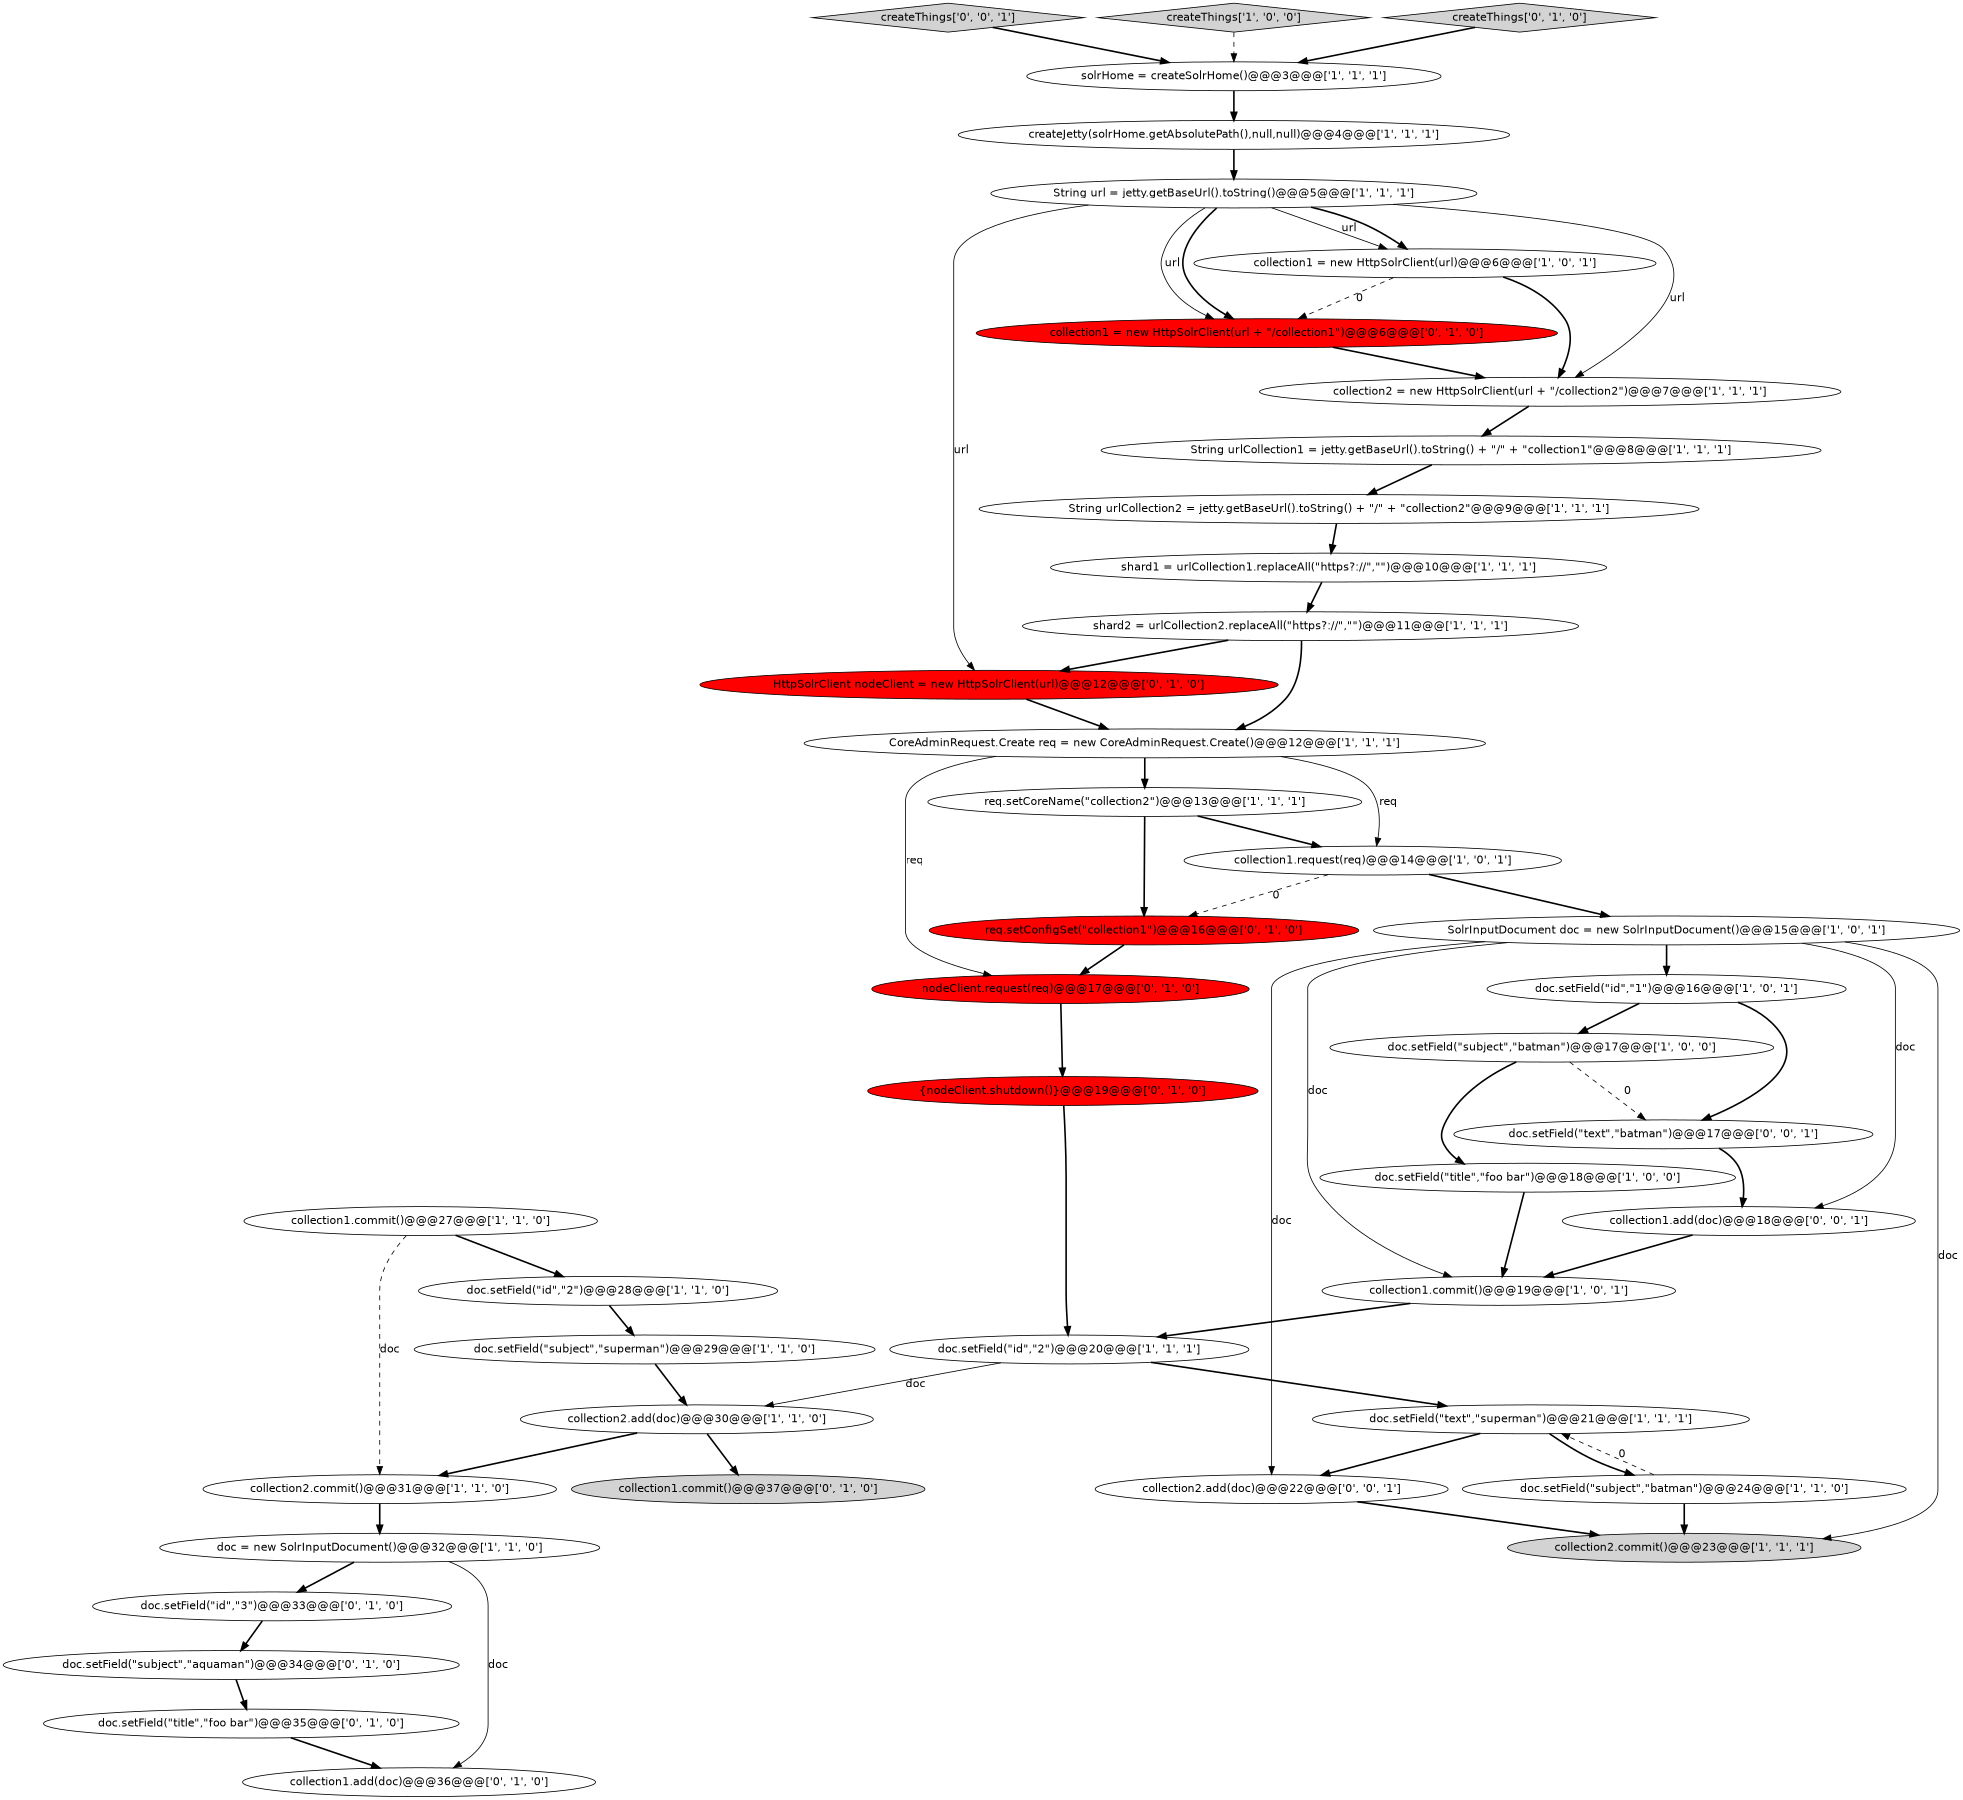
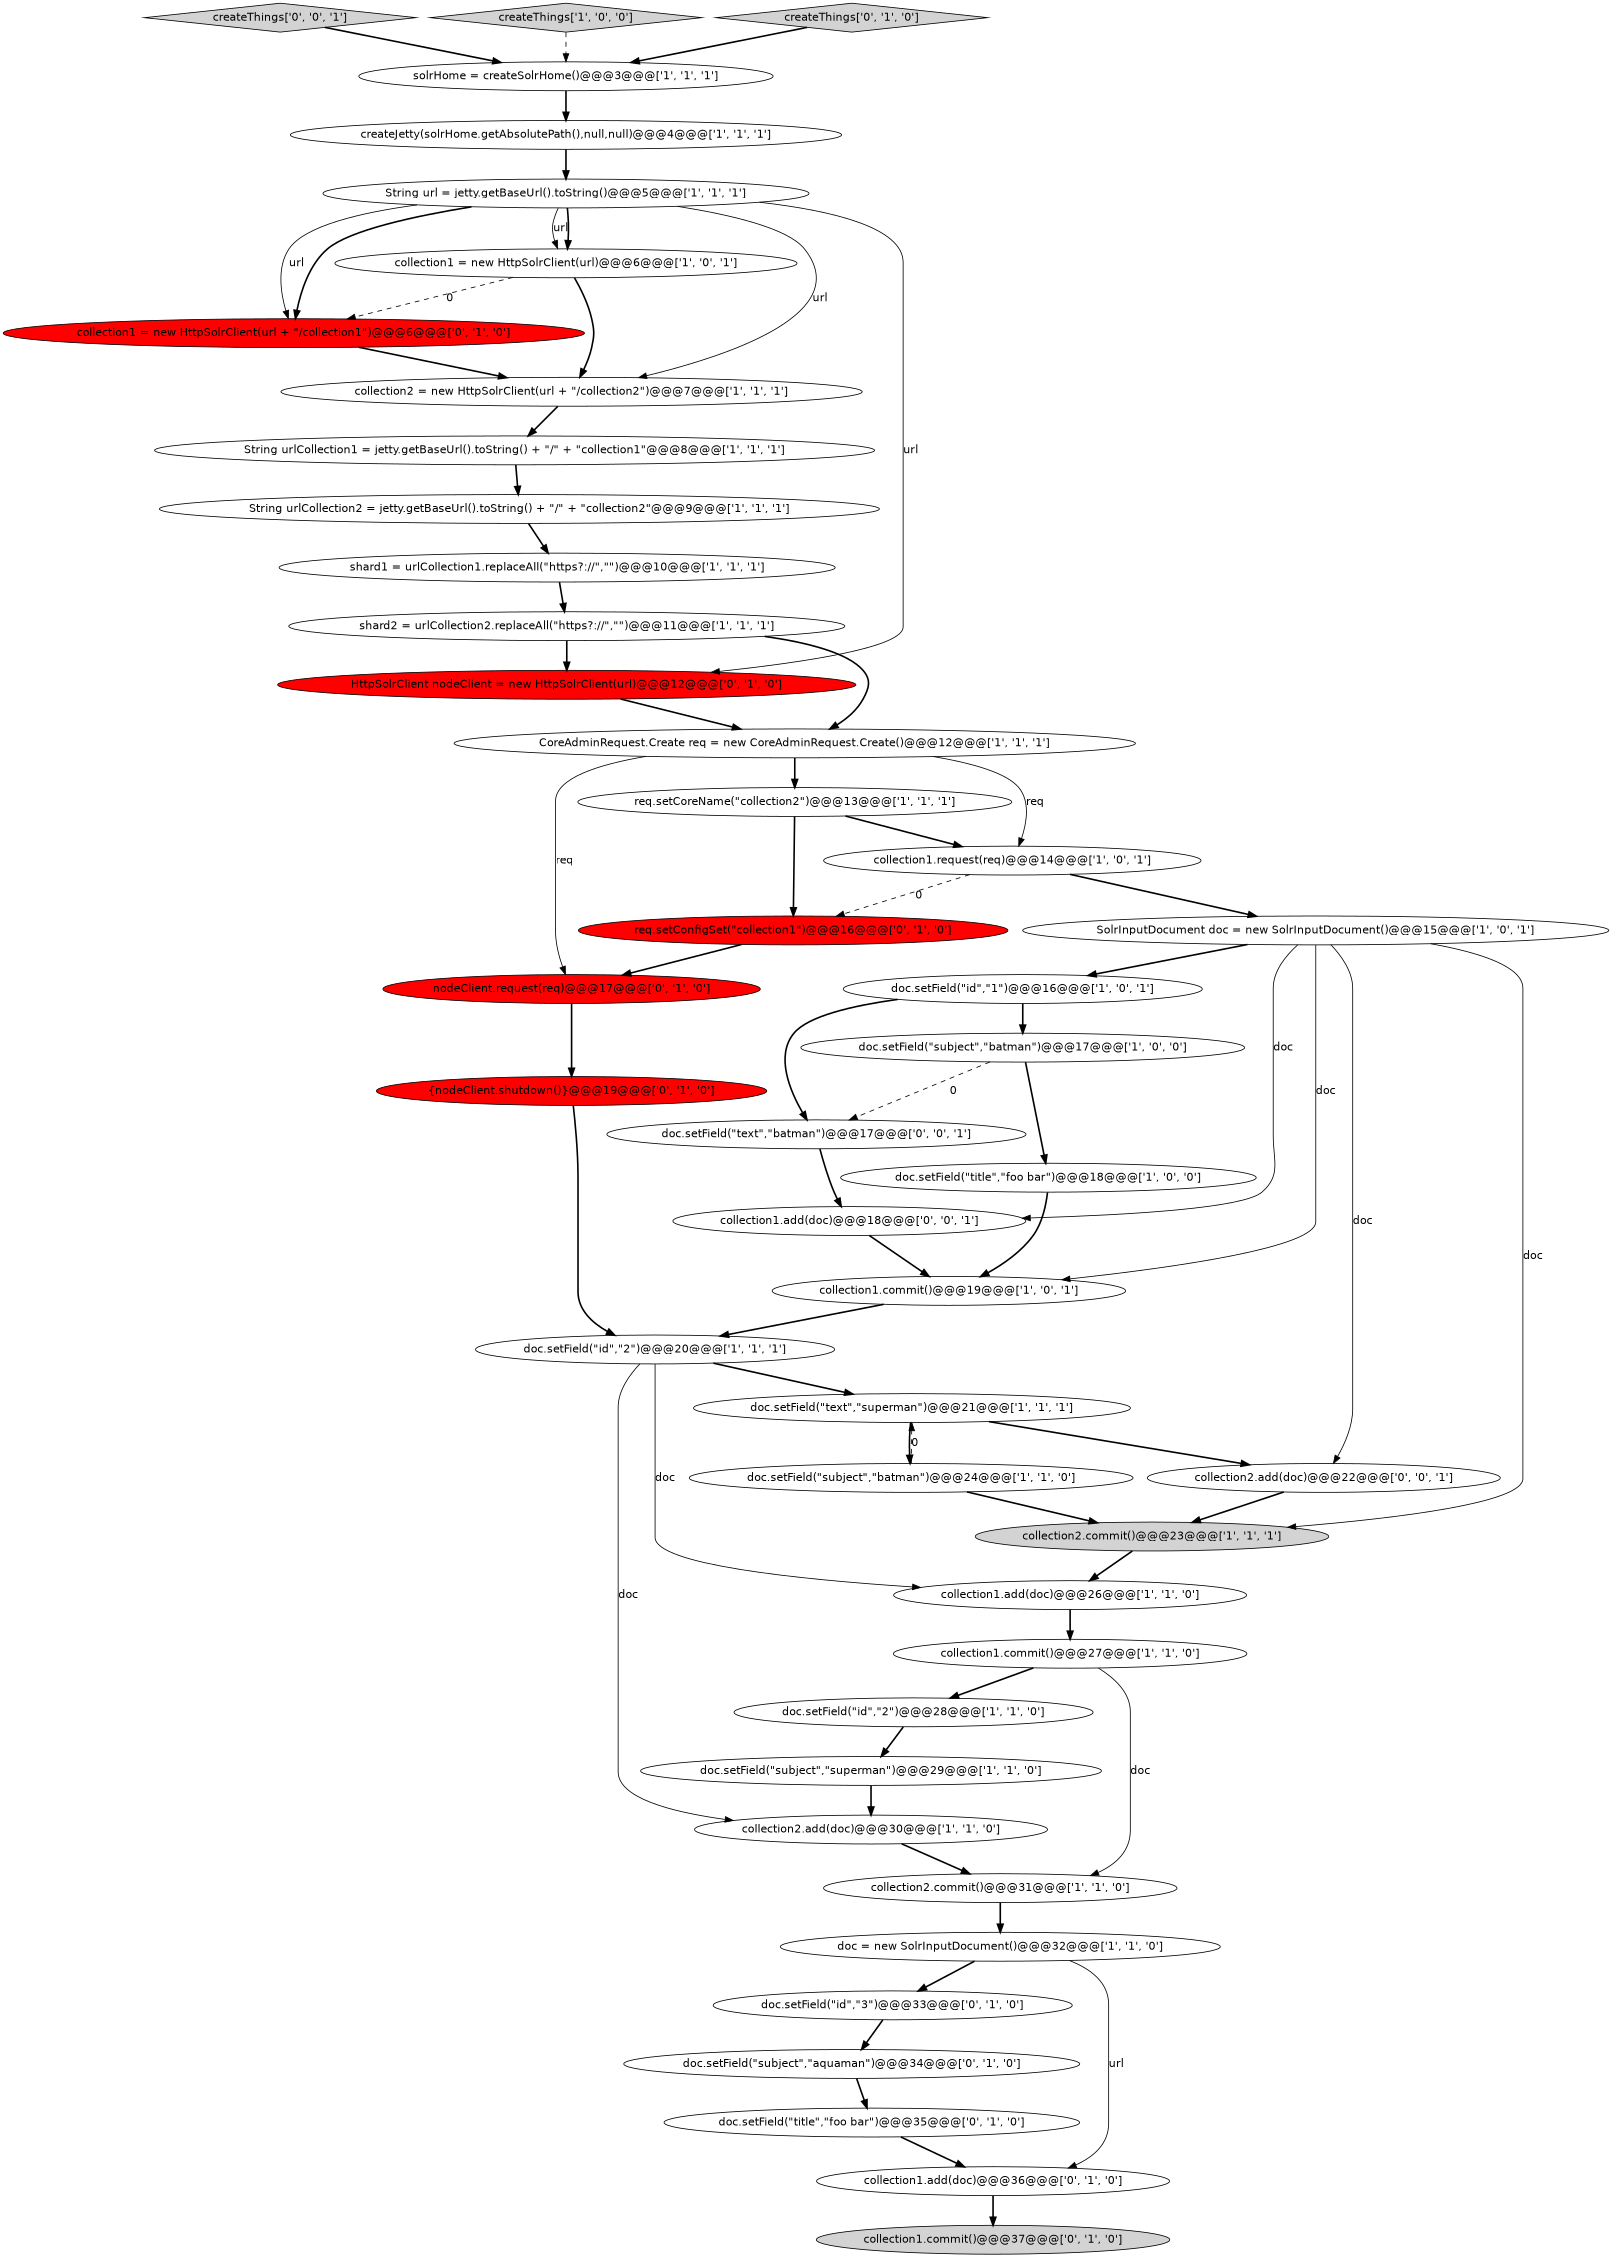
(380, 1347) -> (1130, 1771)
(720, 1451) -> (993, 2206)
none -> (1070, 1595)
(498, 1665) -> (1116, 2064)
